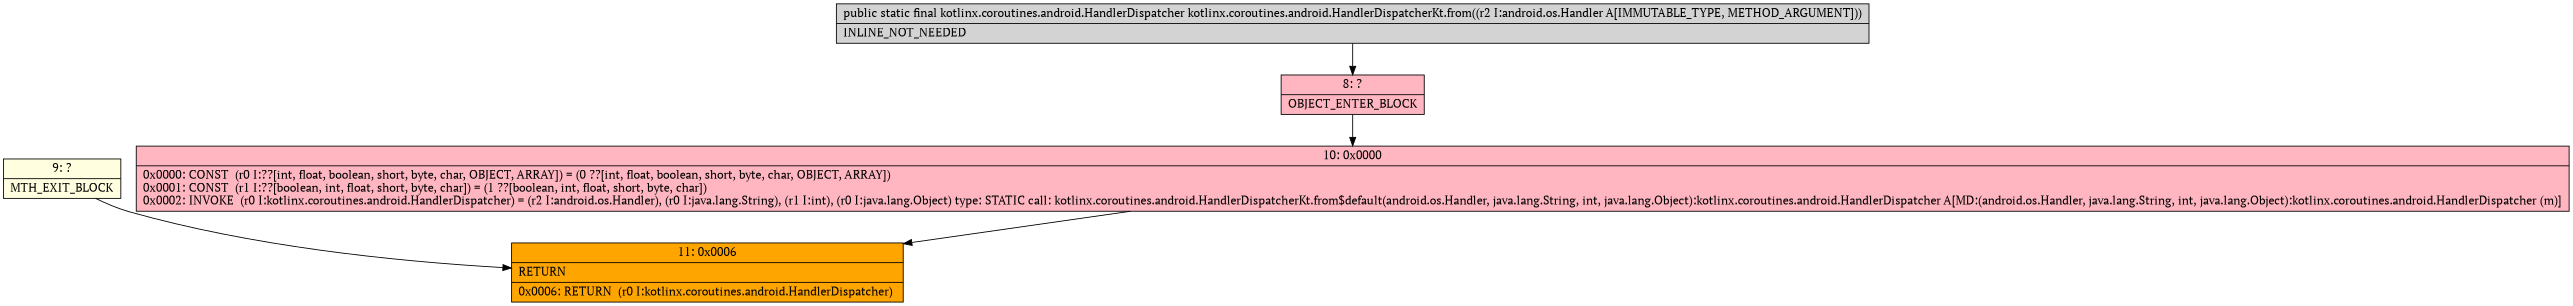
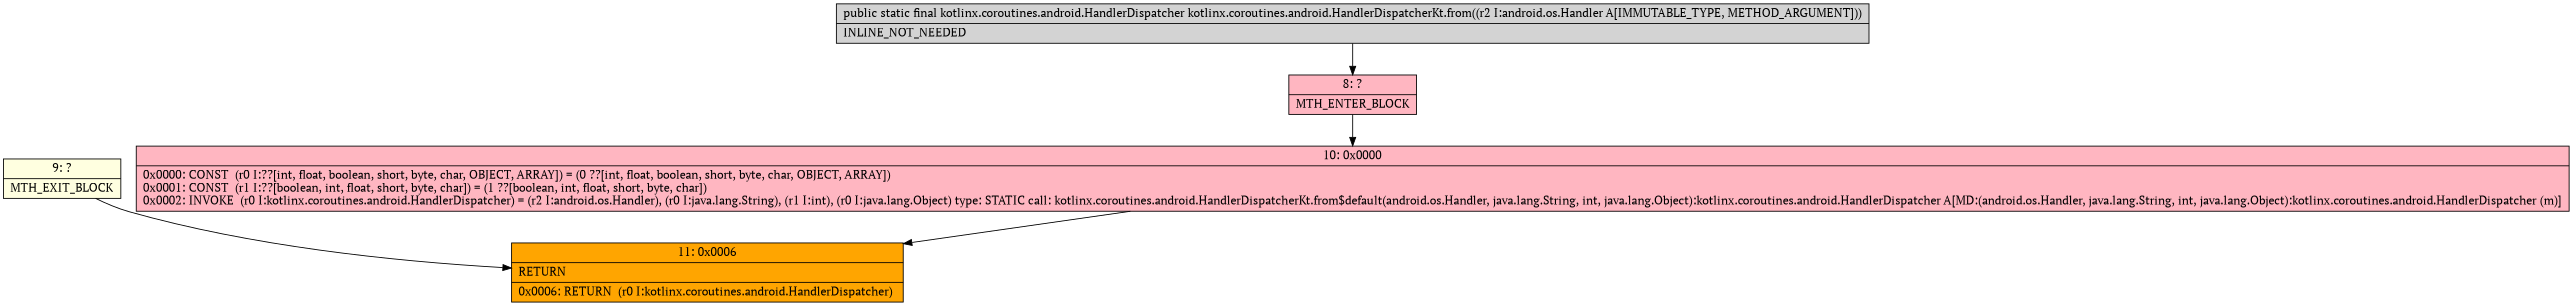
(1353, 104) -> (1353, 104)
